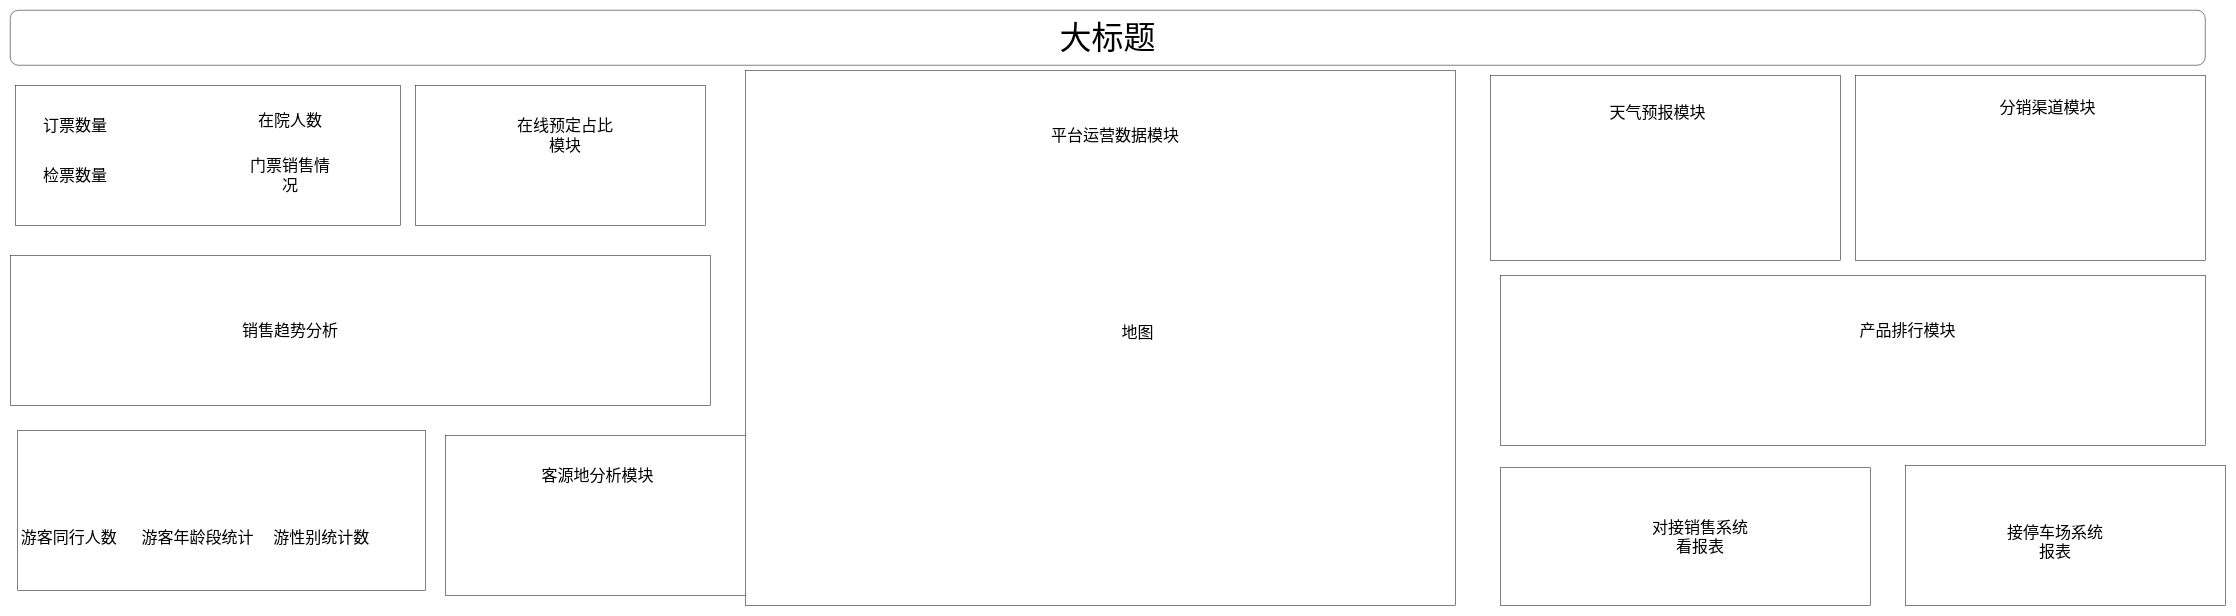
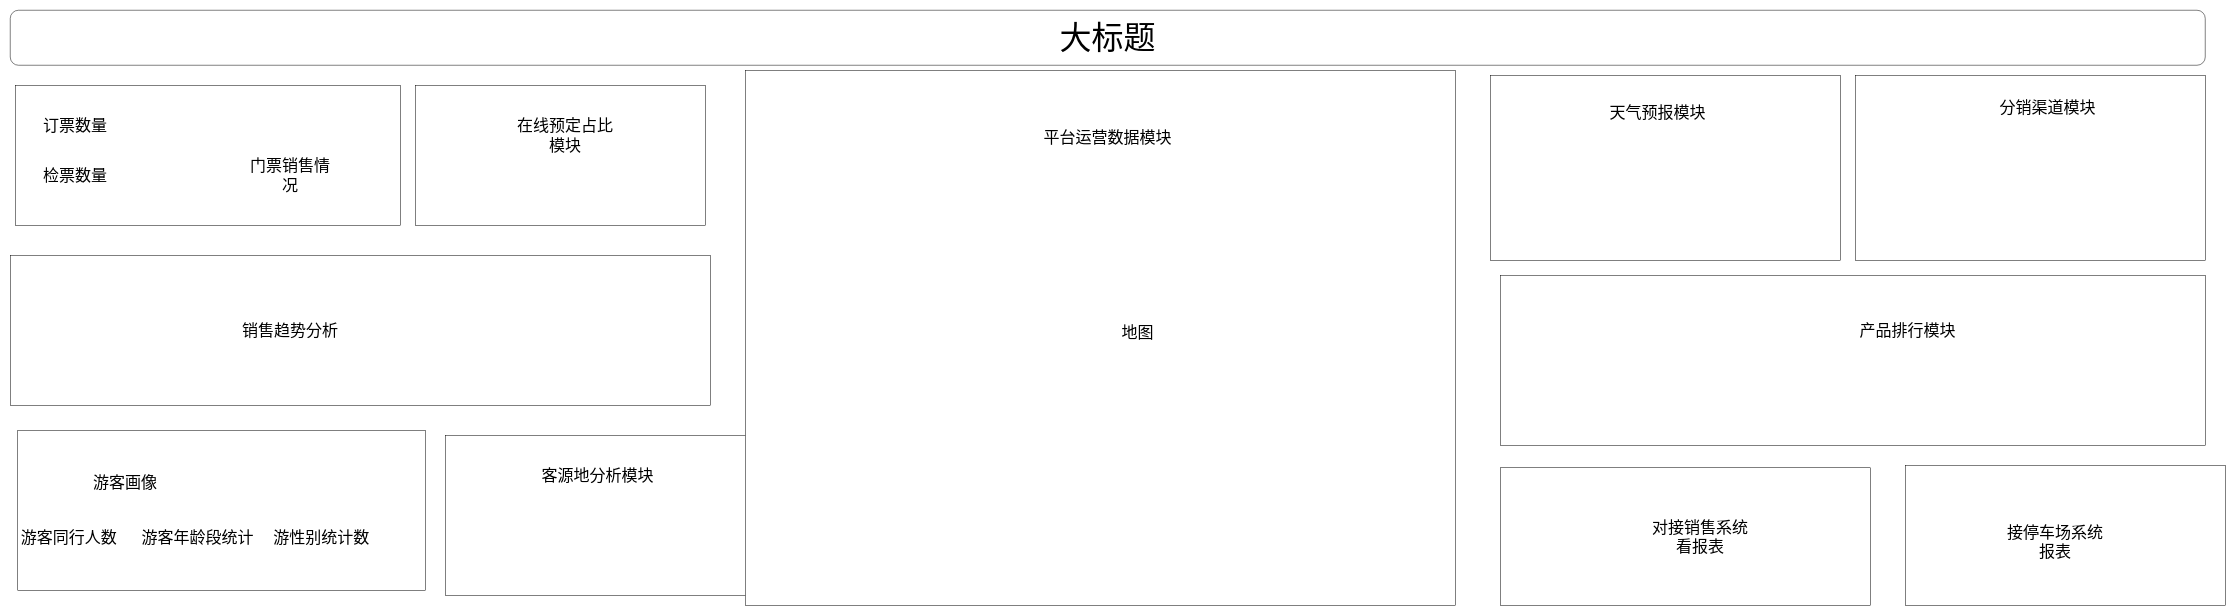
(290, 120) -> none
(1115, 135) -> (1108, 138)
none -> (125, 483)
